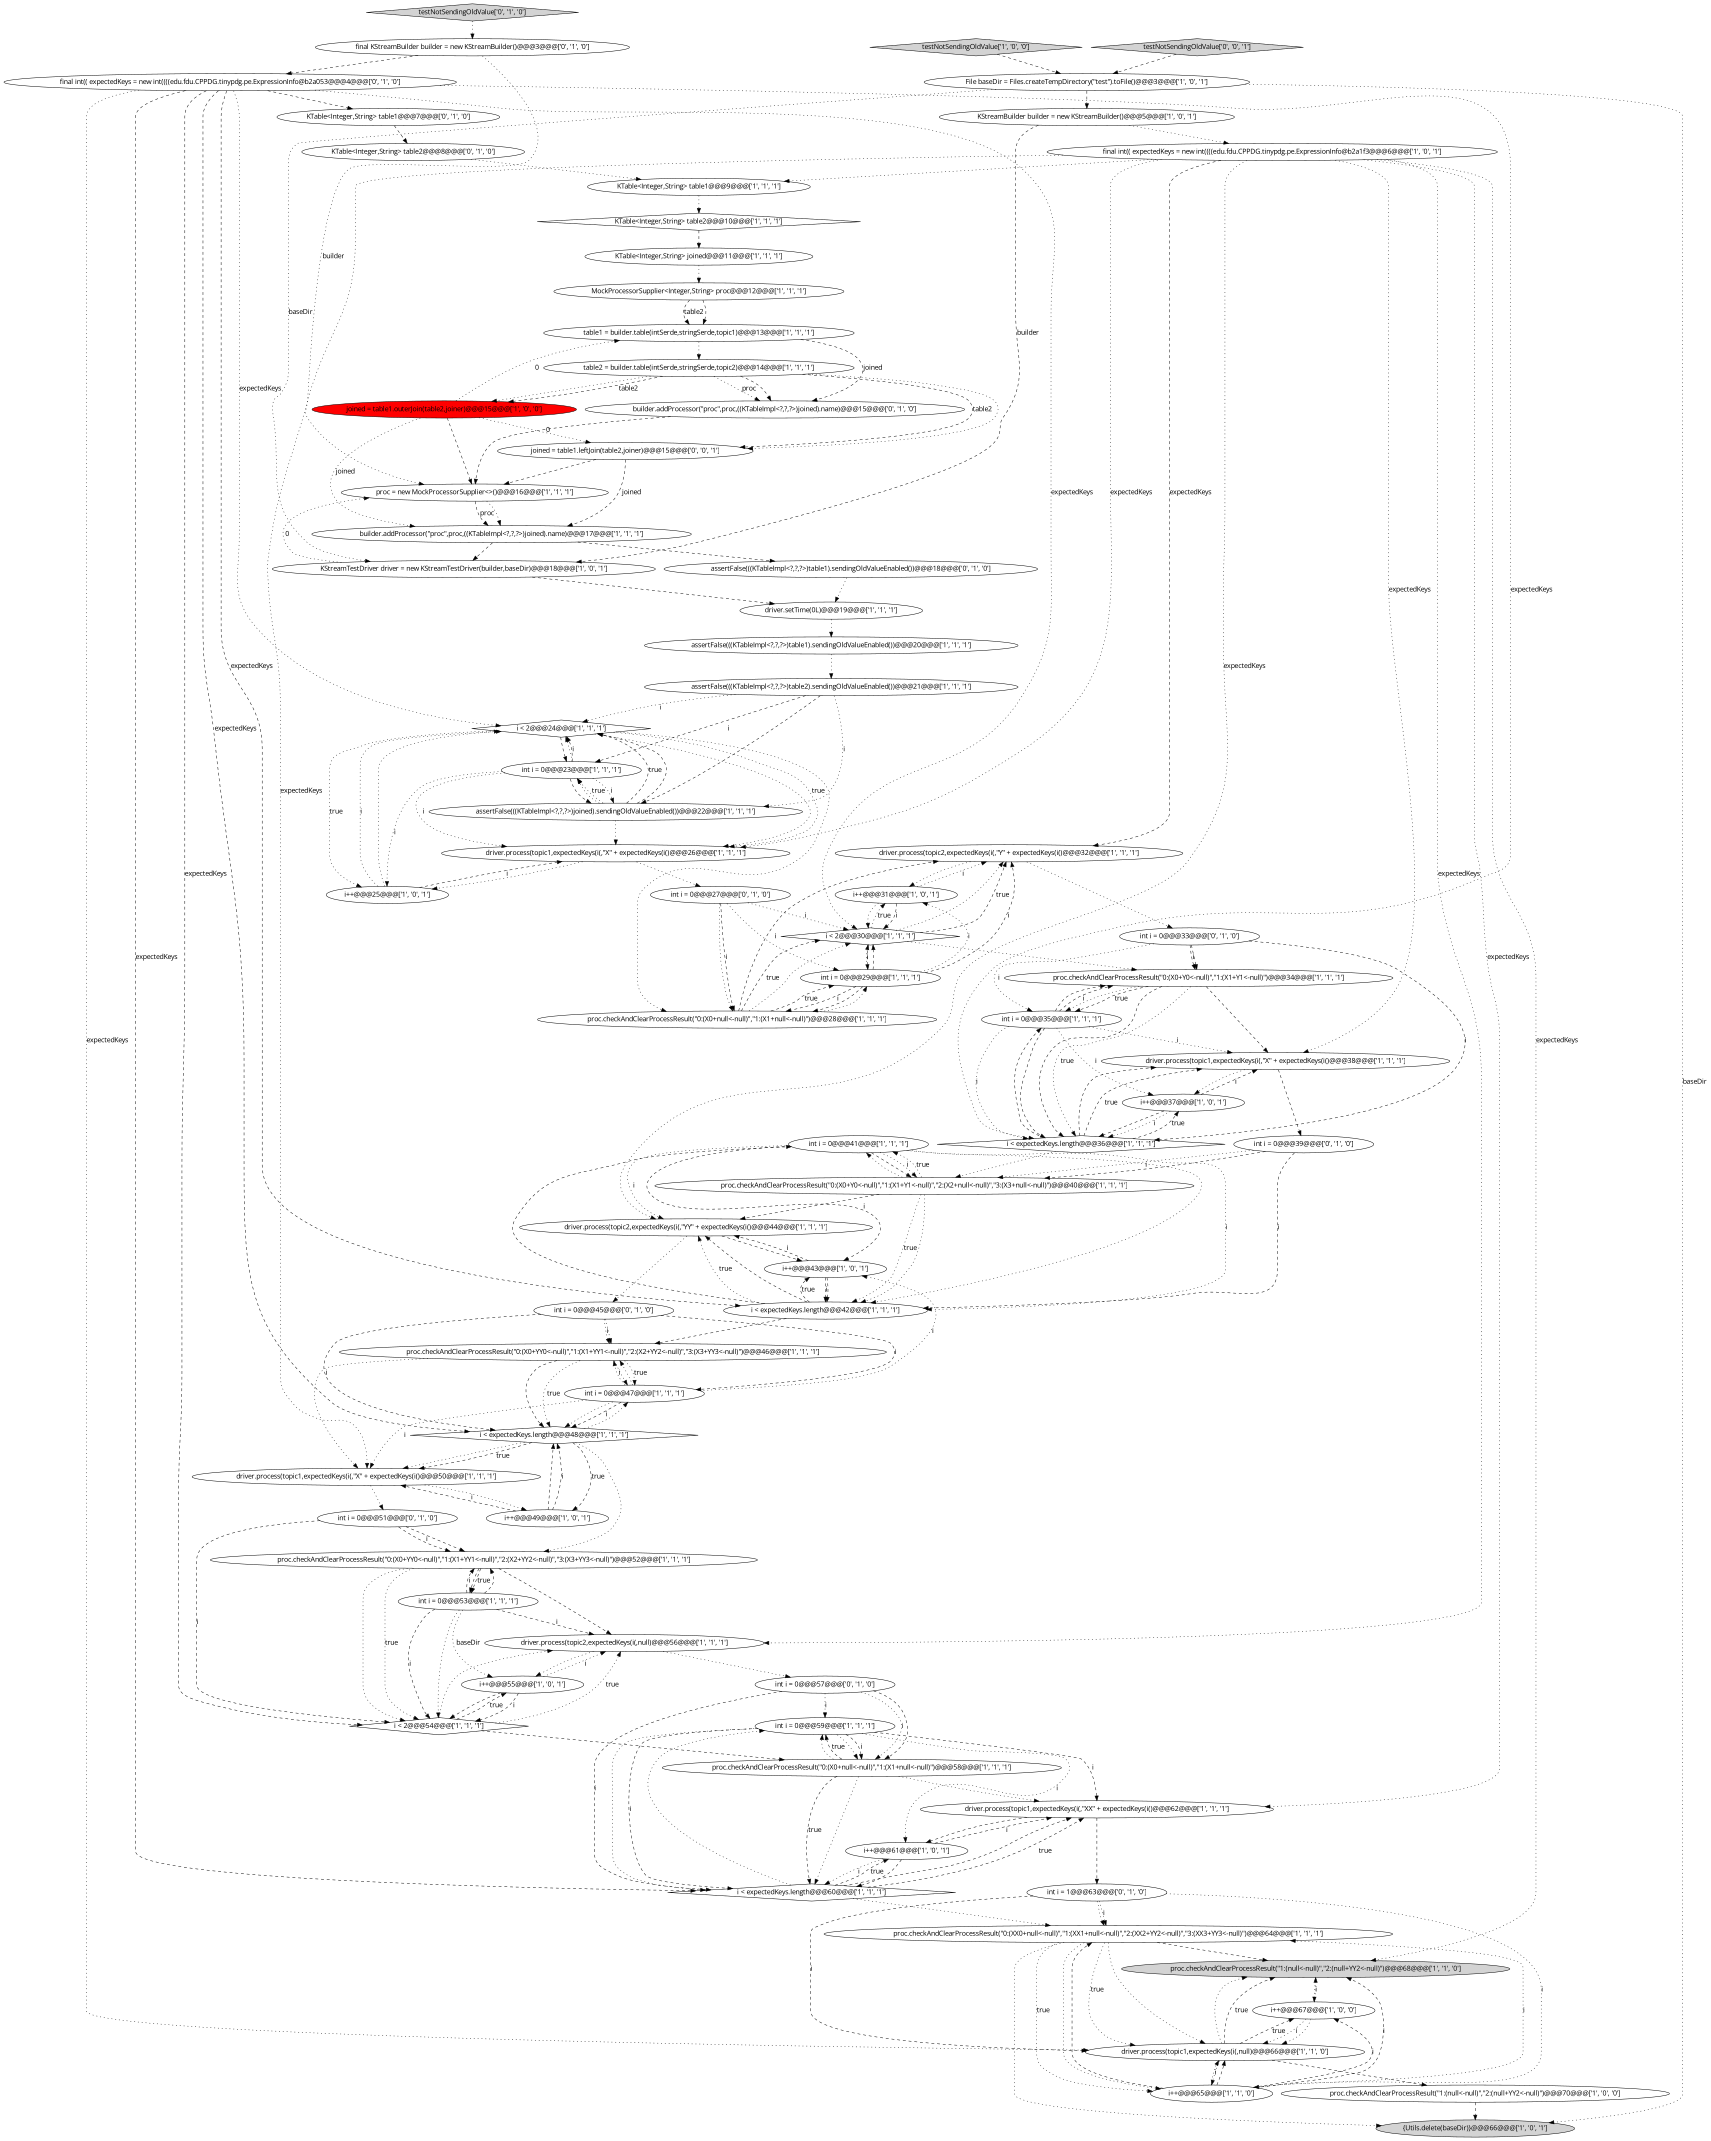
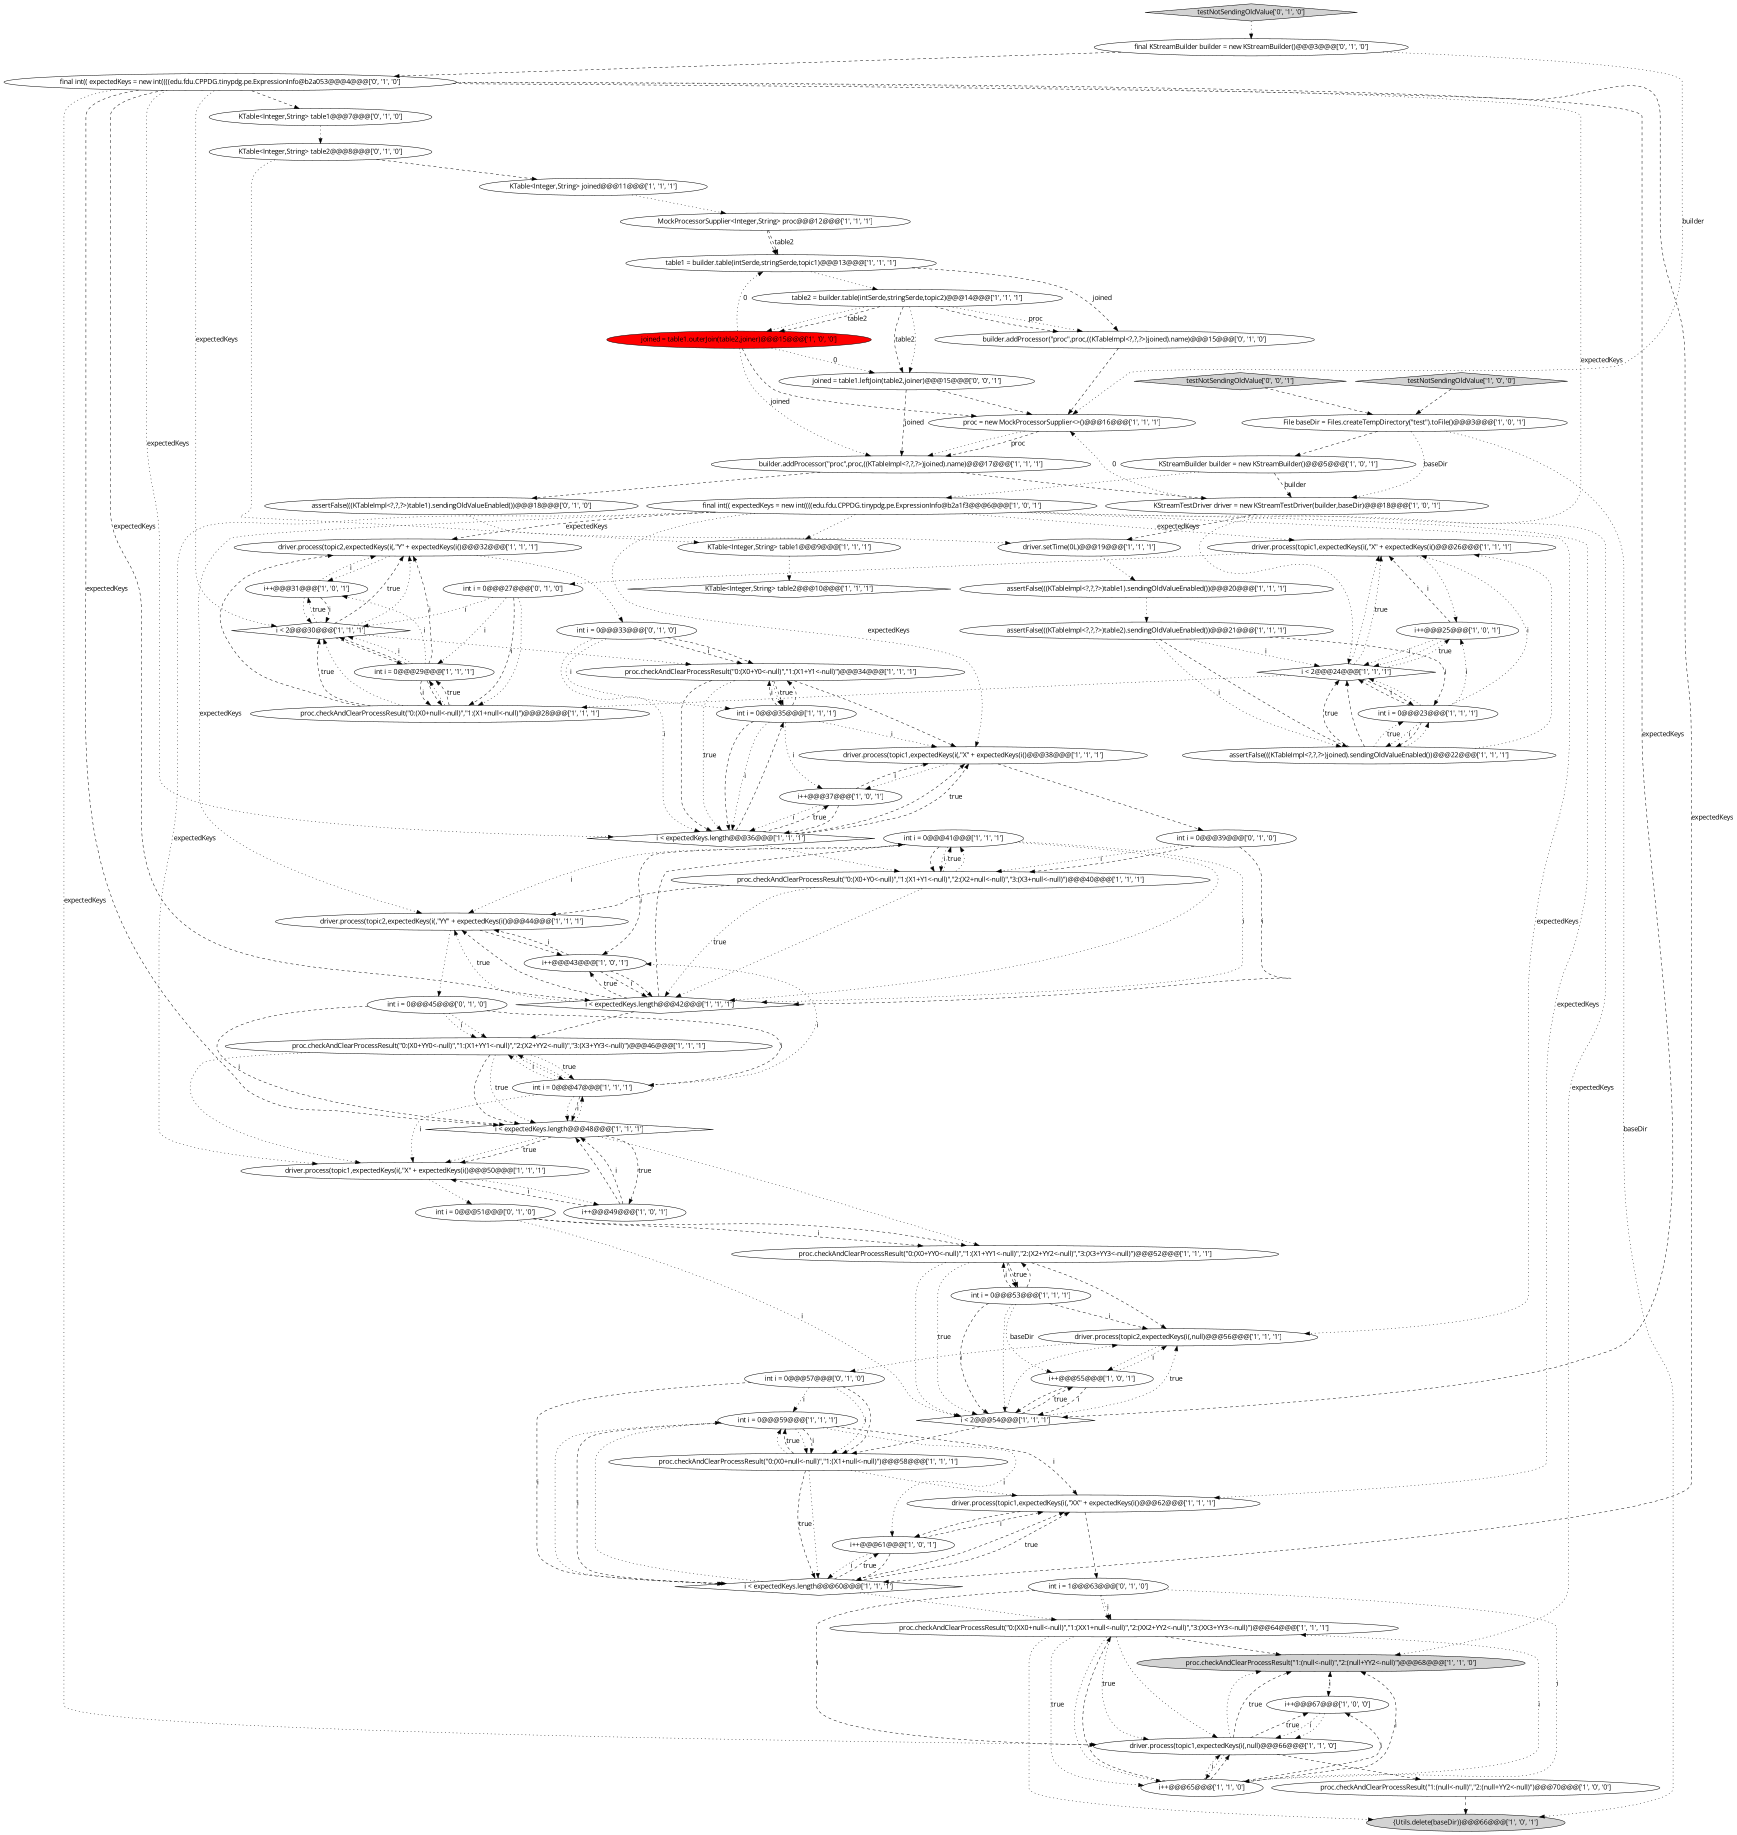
(398, 131) -> (320, 132)
(699, 237) -> (454, 169)
(1445, 1077) -> (659, 711)
(826, 1311) -> (660, 1005)
(197, 1652) -> (747, 1296)
